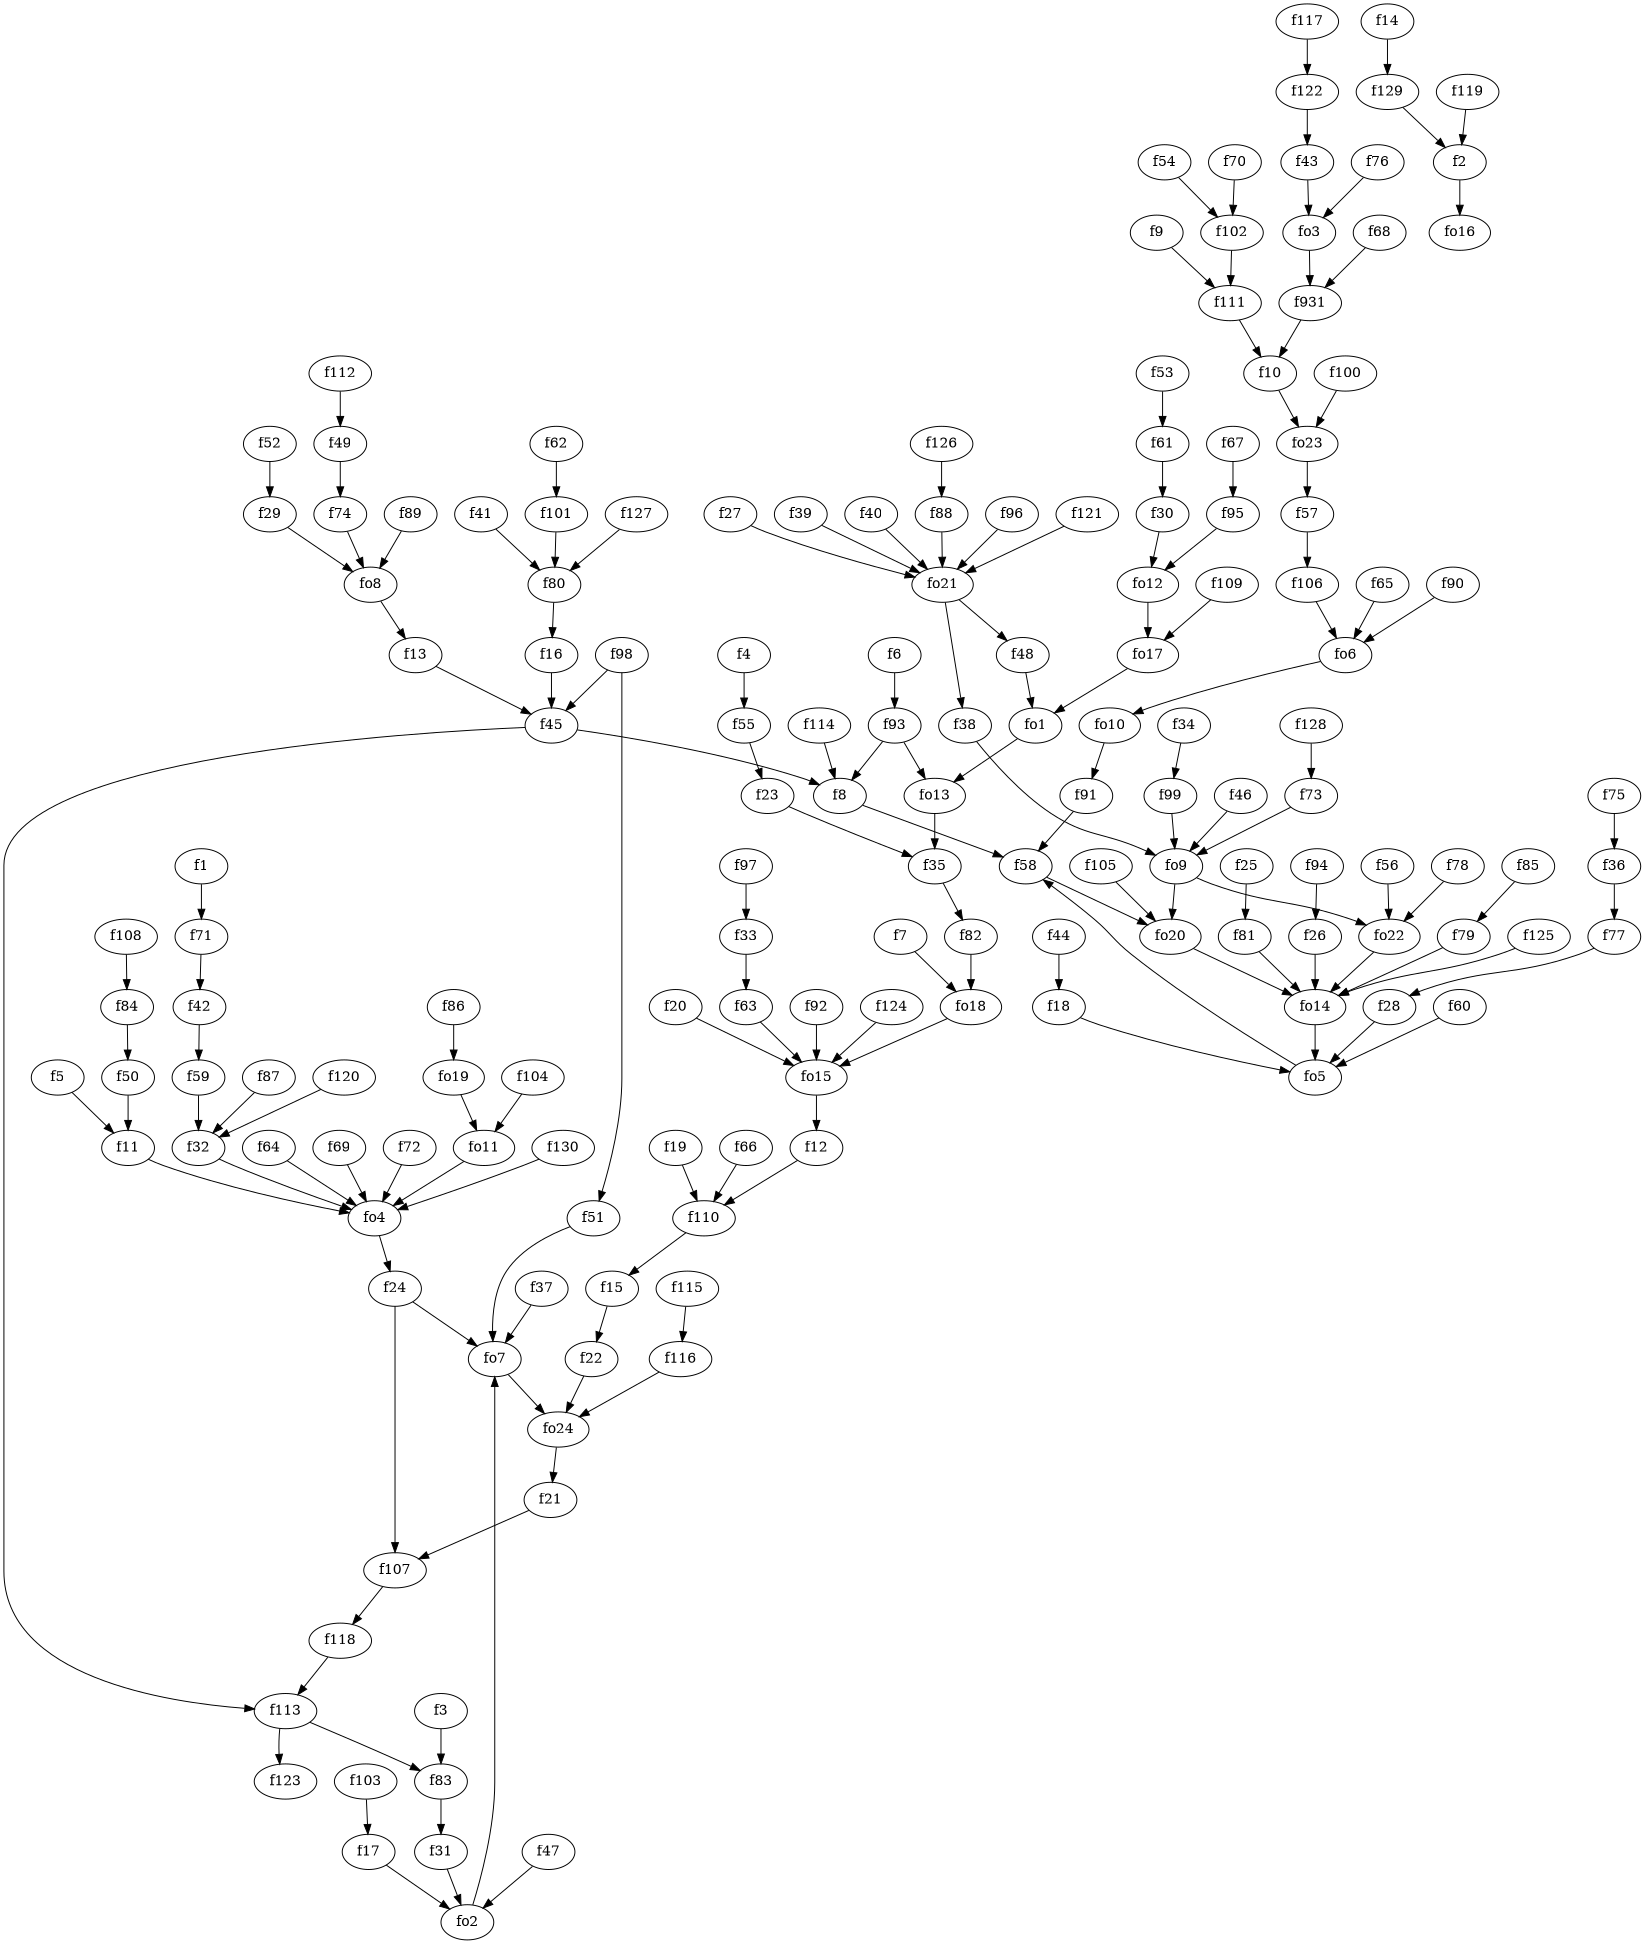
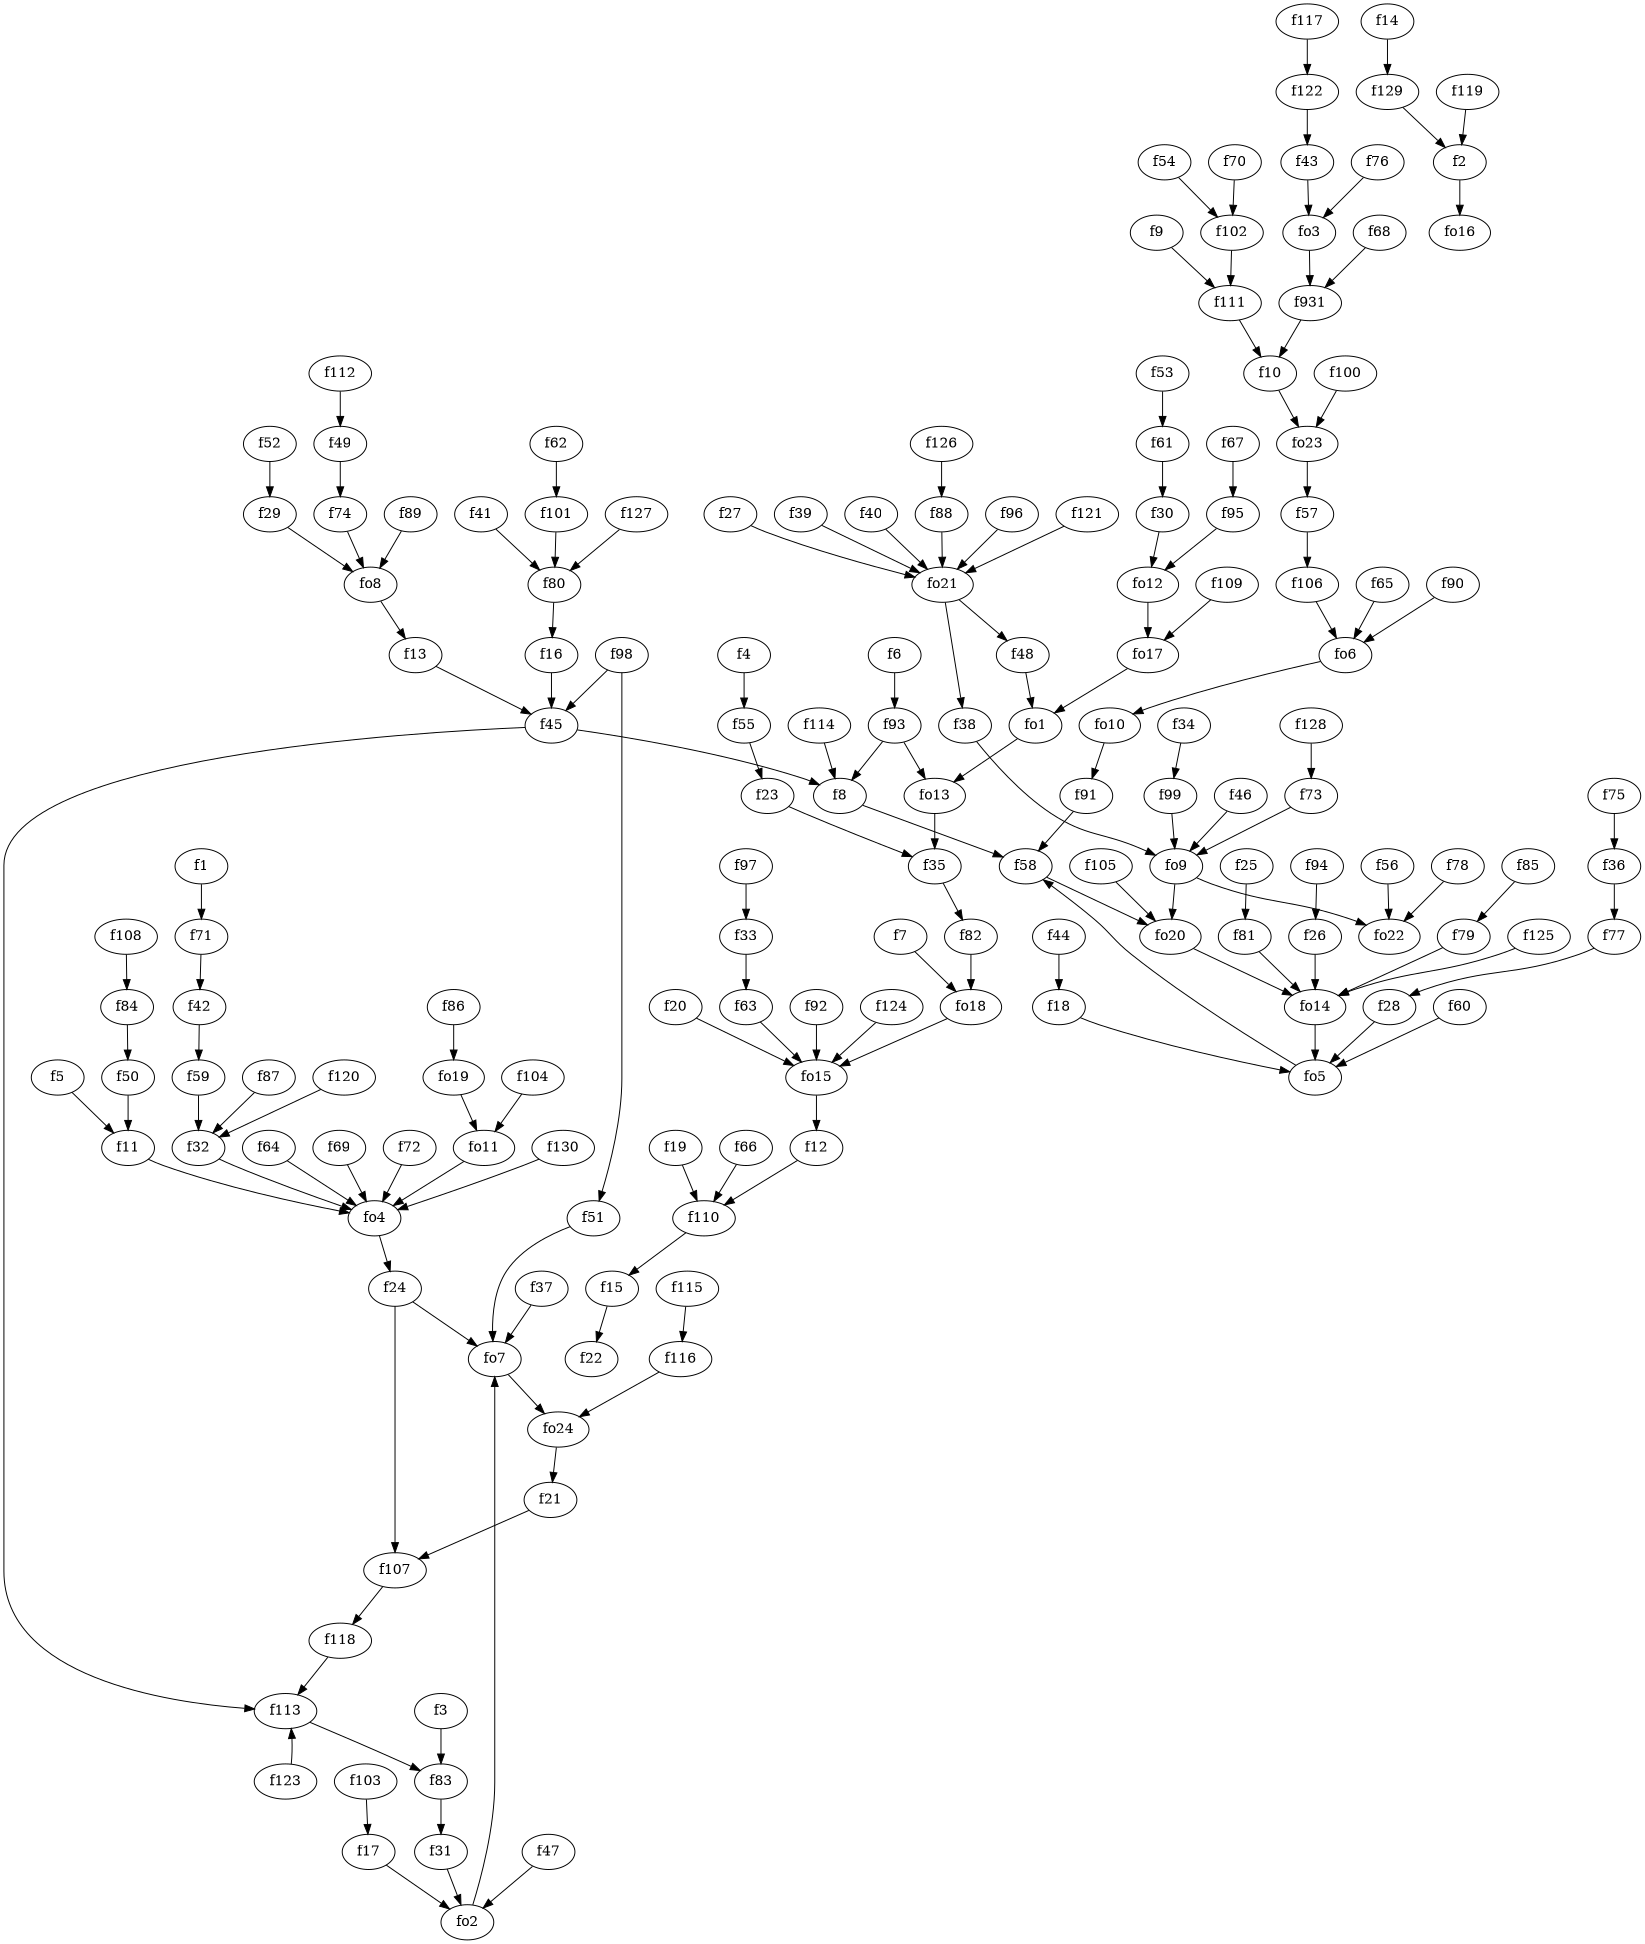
(1356, 969) -> none
(577, 1390) -> none
(279, 1741) -> (292, 1751)
